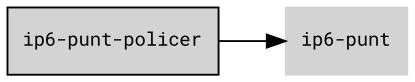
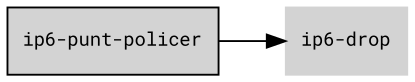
(347, 41) -> (347, 41)
